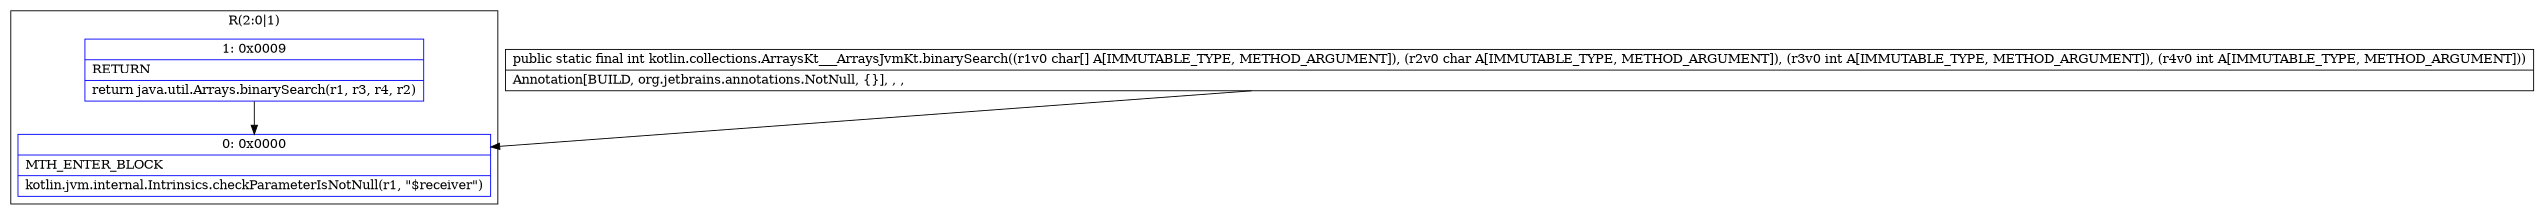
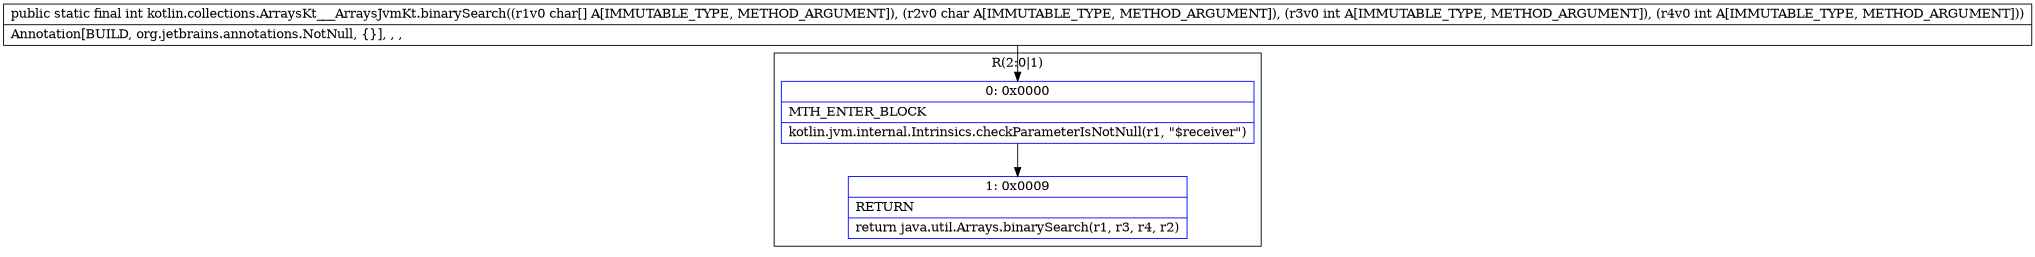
(254, 113) -> (1018, 155)
